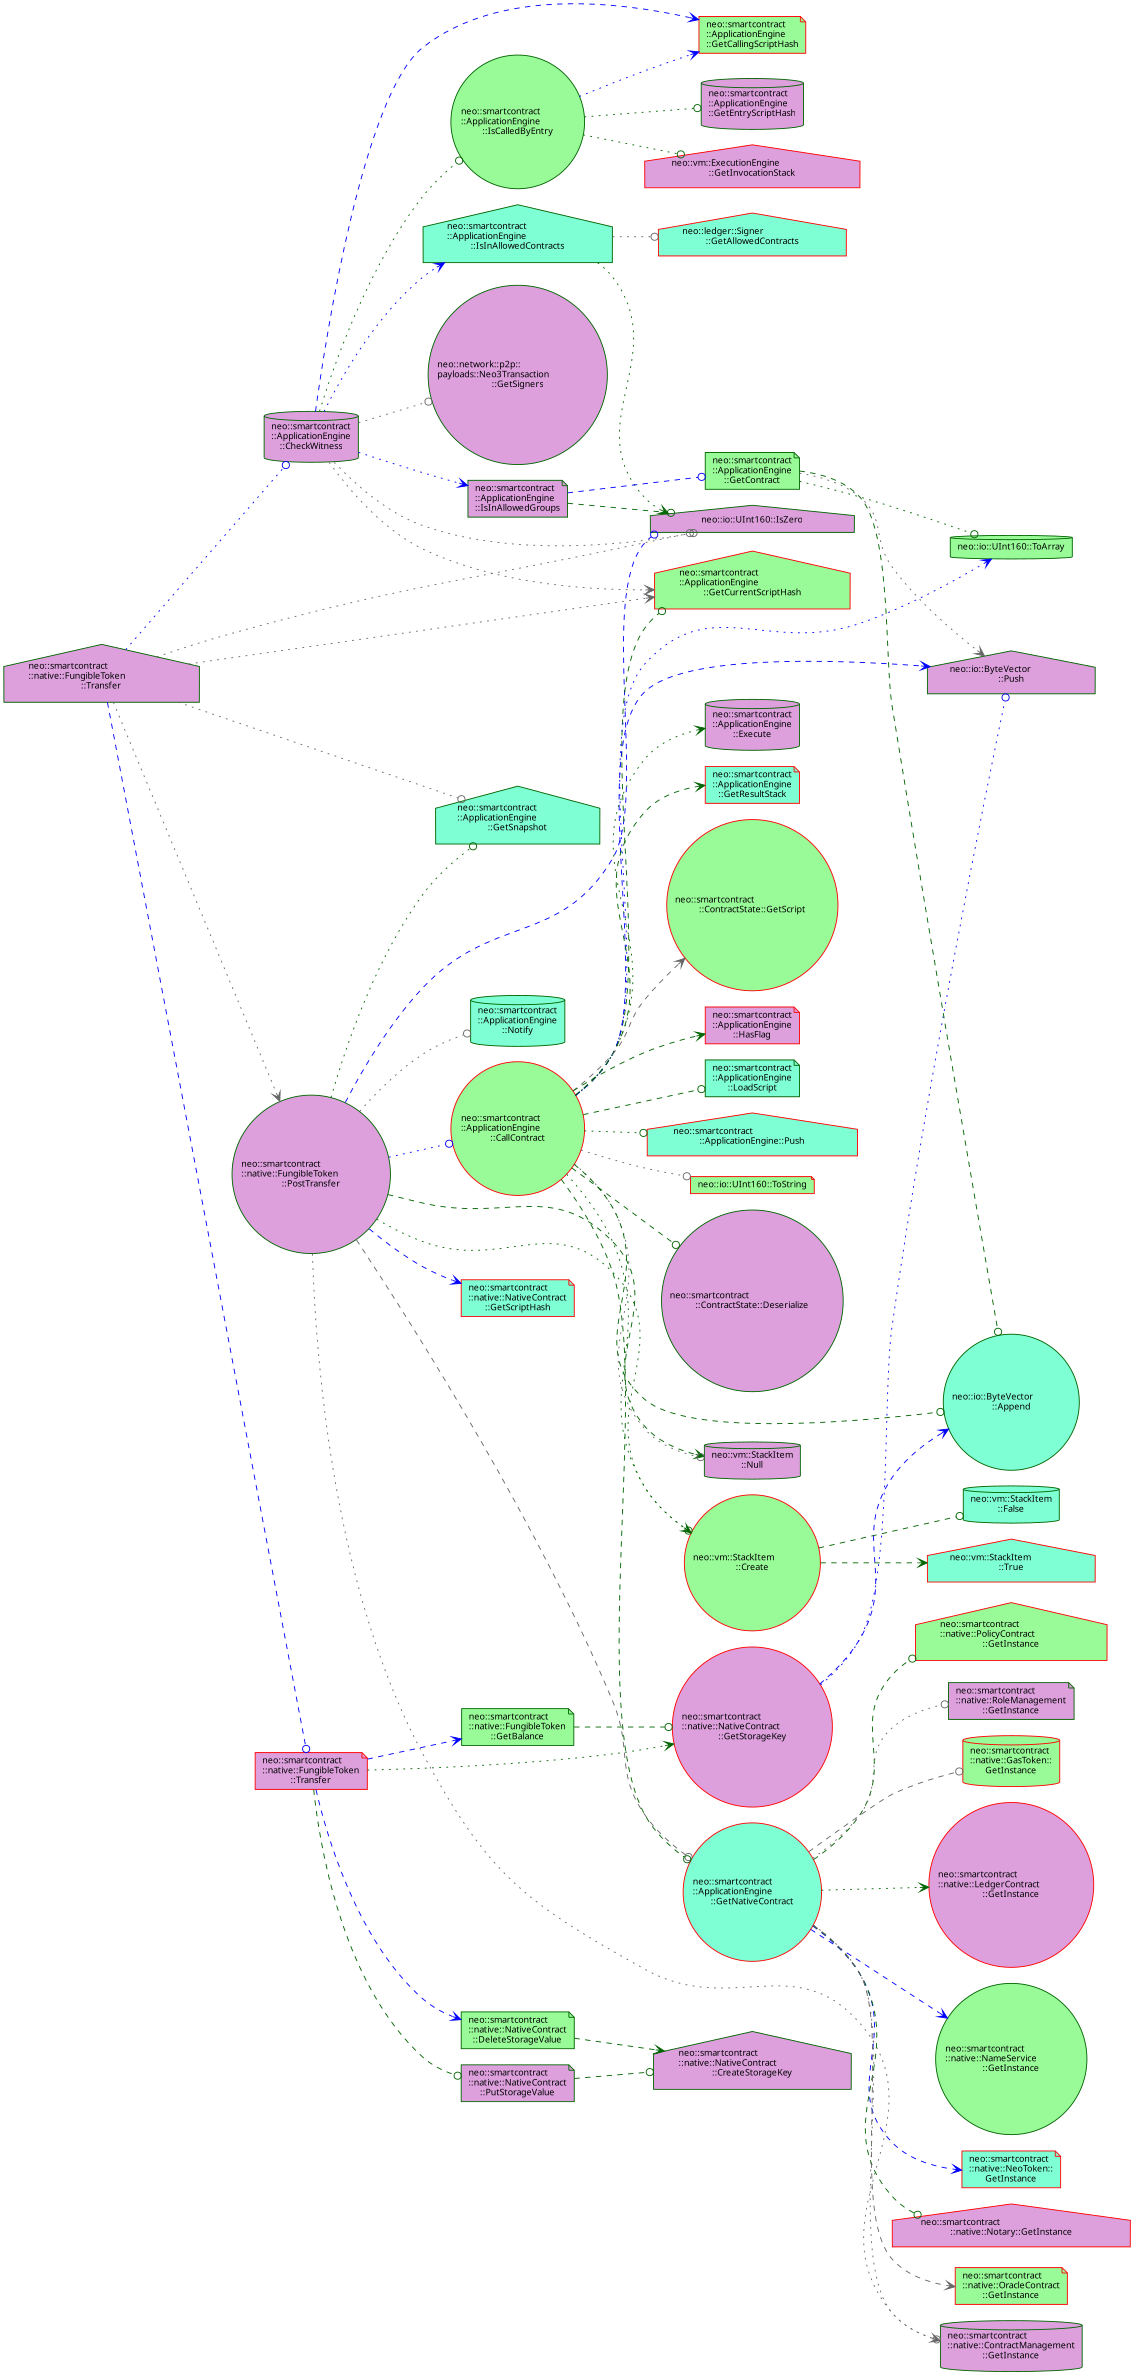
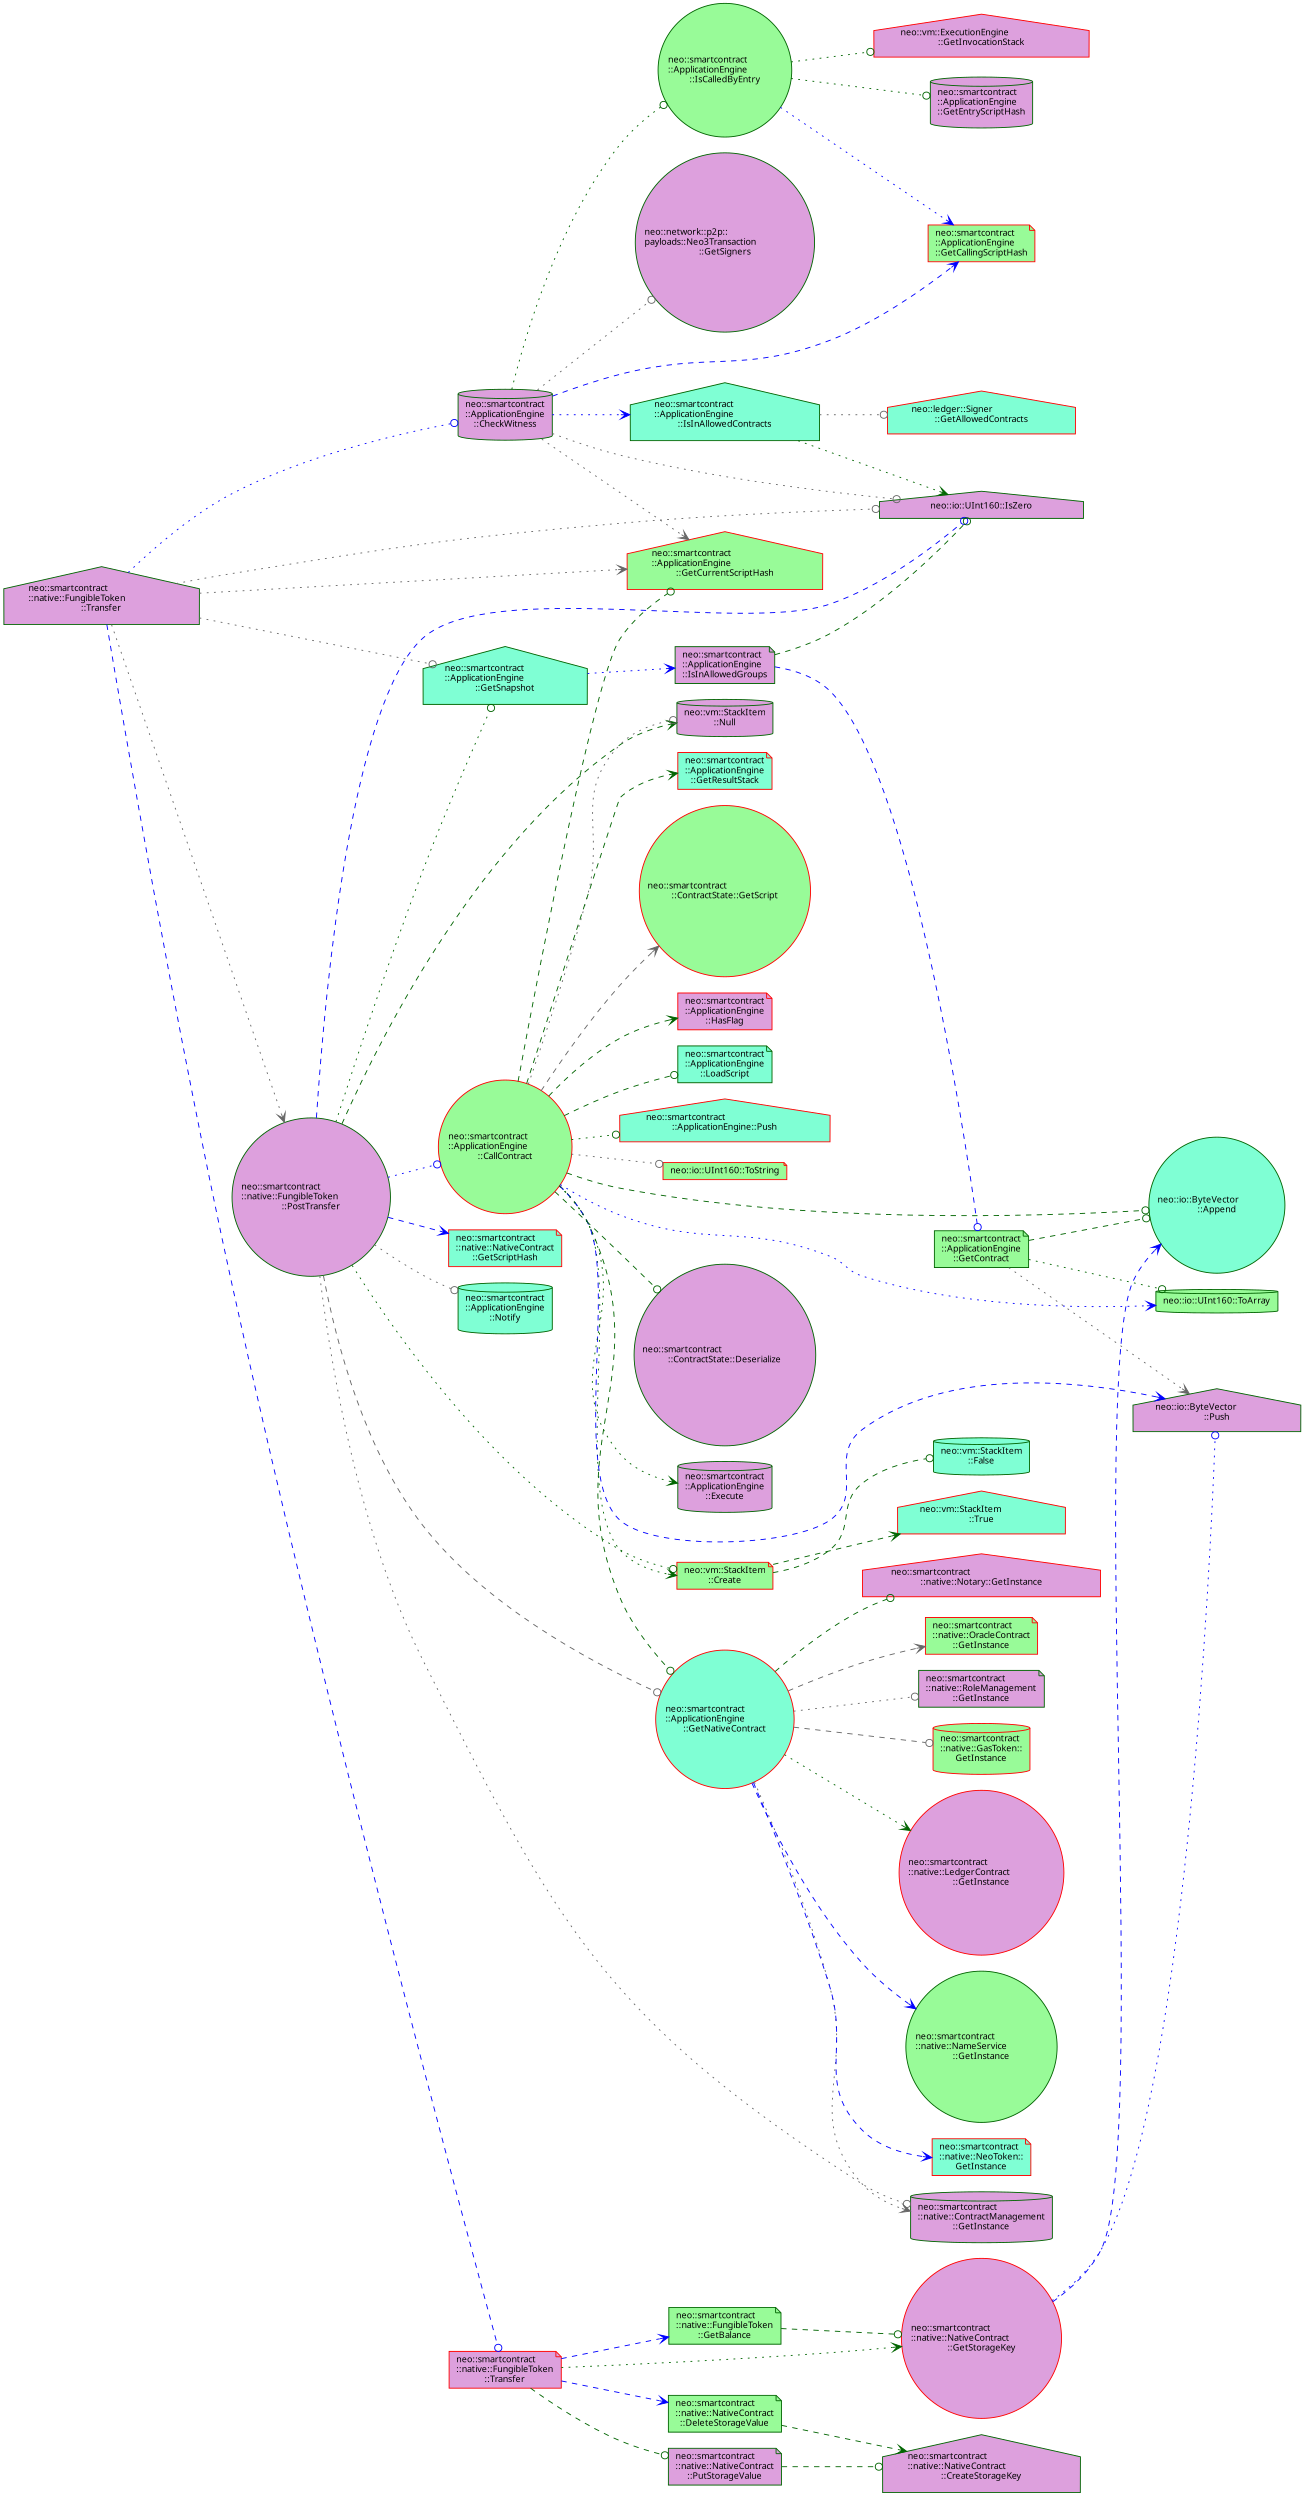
(409, 468) -> (627, 671)
(752, 1563) -> (725, 1576)
(1011, 1635) -> none
